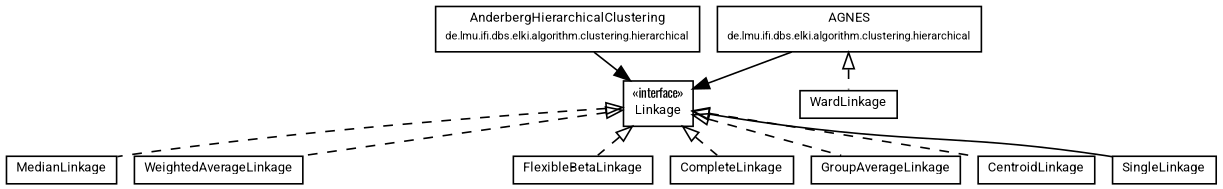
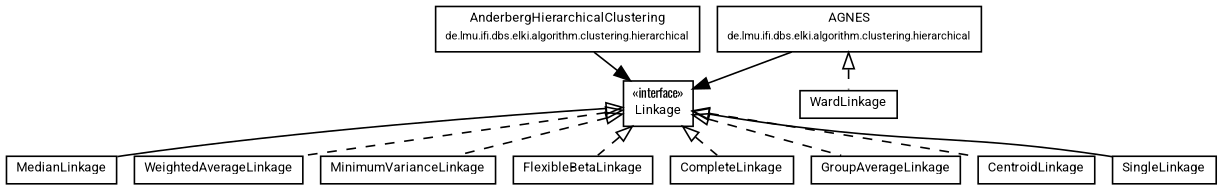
(361, 128) -> (361, 128)
none -> (408, 169)
